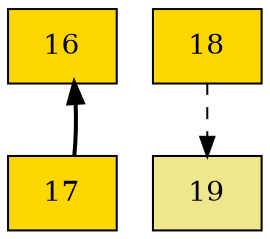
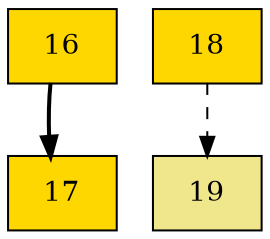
(76, 130) -> (49, 110)
